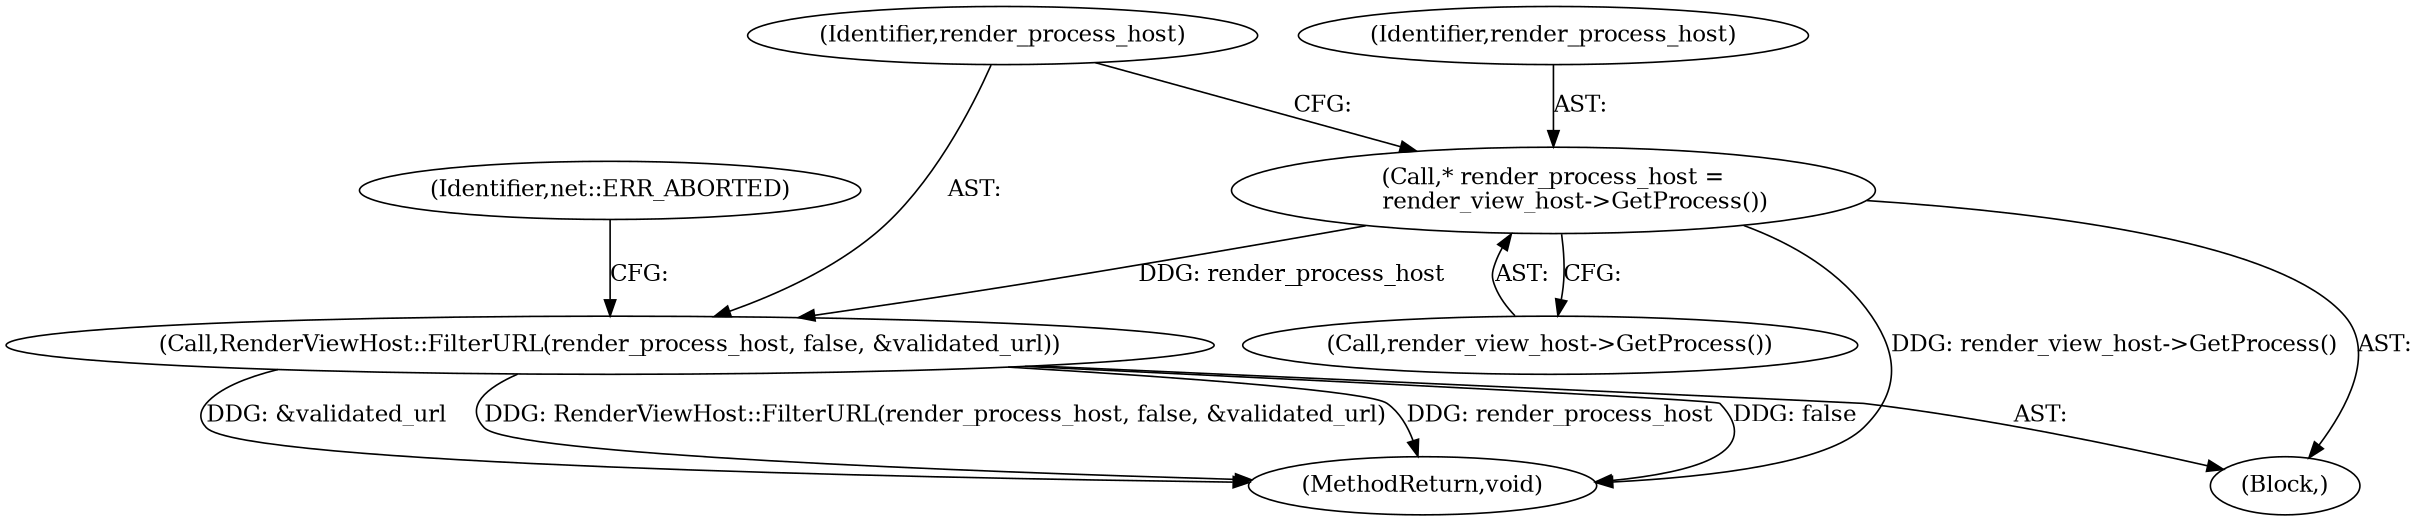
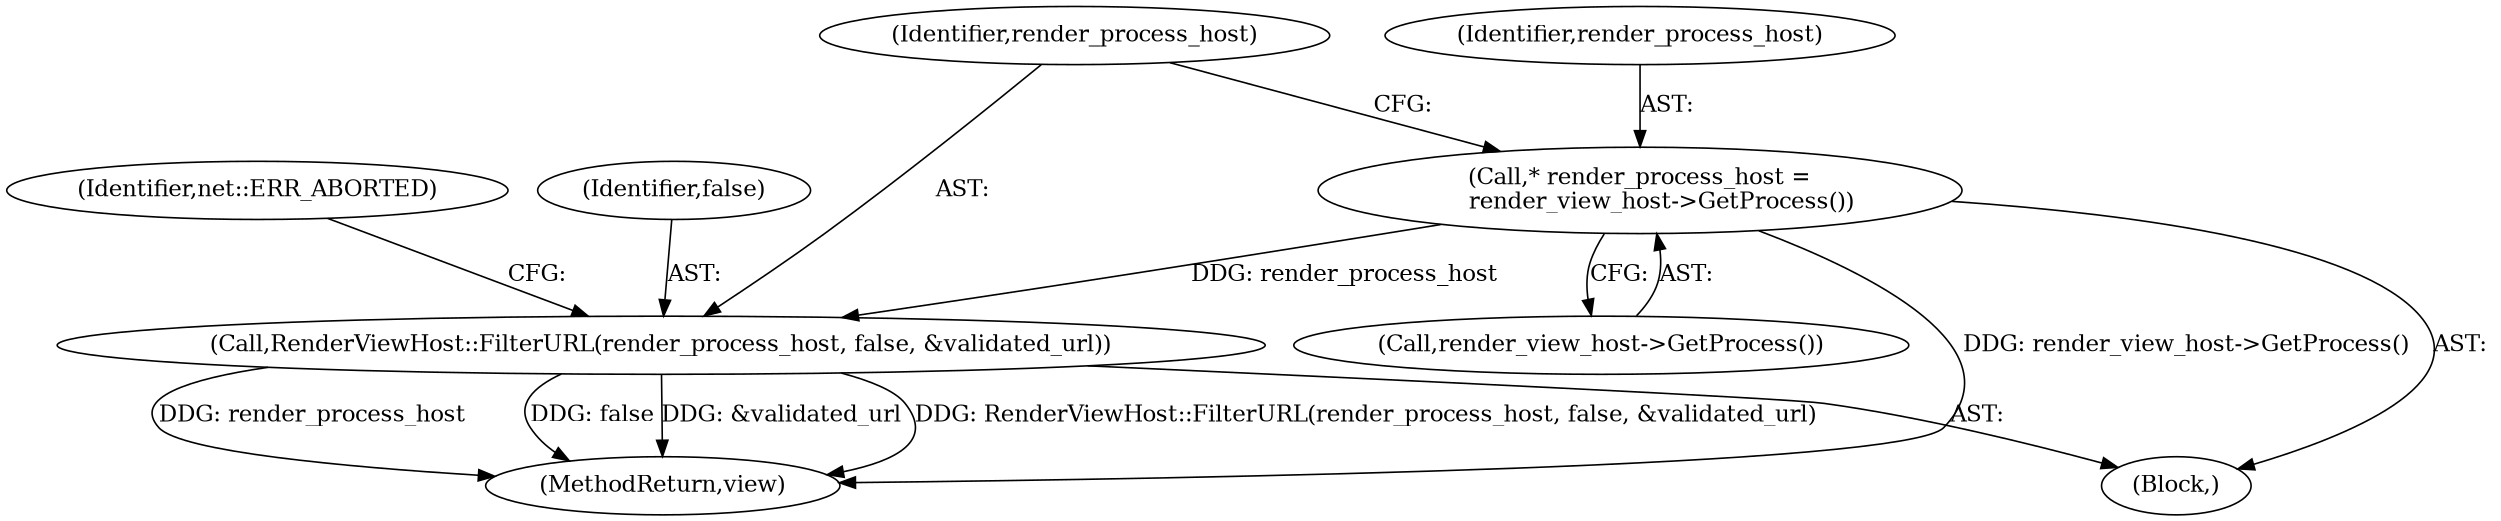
none -> (674, 190)
(1423, 486) -> (663, 486)
